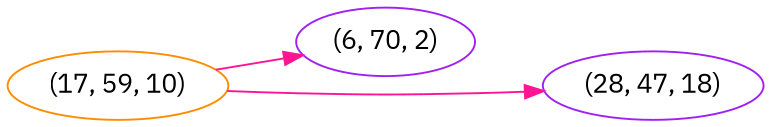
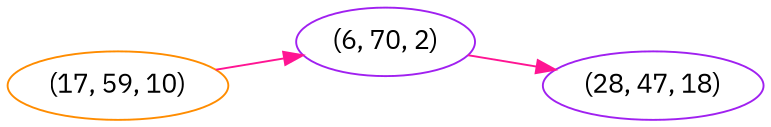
(376, 94) -> (502, 61)
